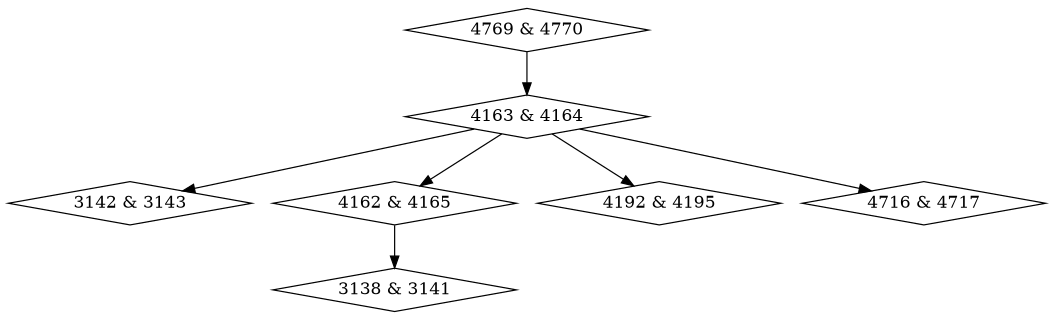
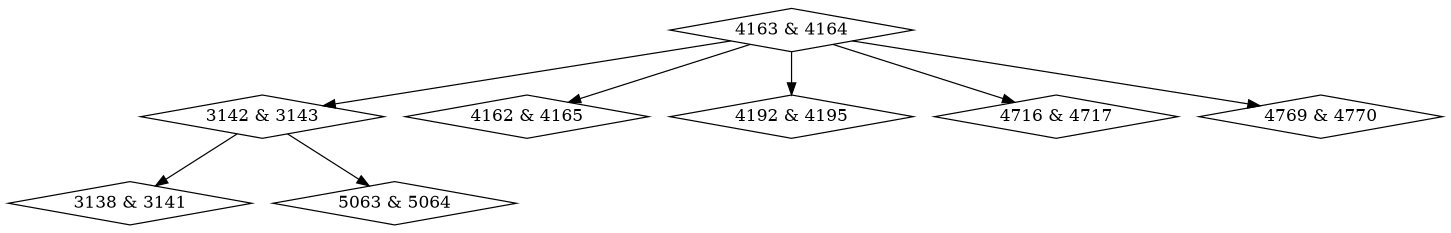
(527, 67) -> (1050, 72)
none -> (395, 203)
(395, 241) -> (201, 157)
